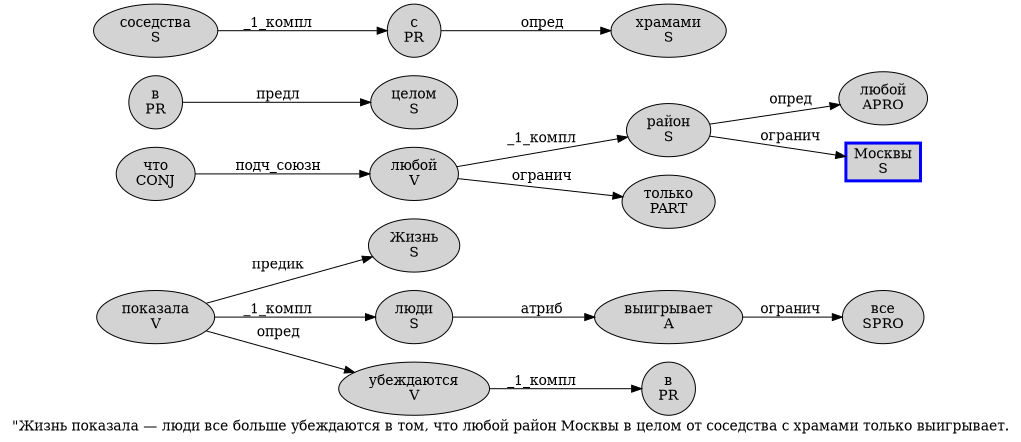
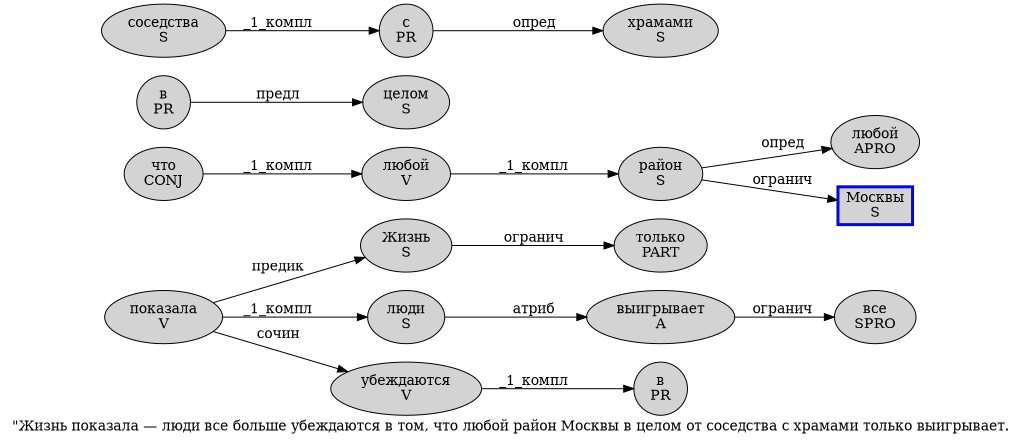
(278, 166) -> (278, 166)
(535, 187) -> (528, 245)
(278, 333) -> (278, 335)
